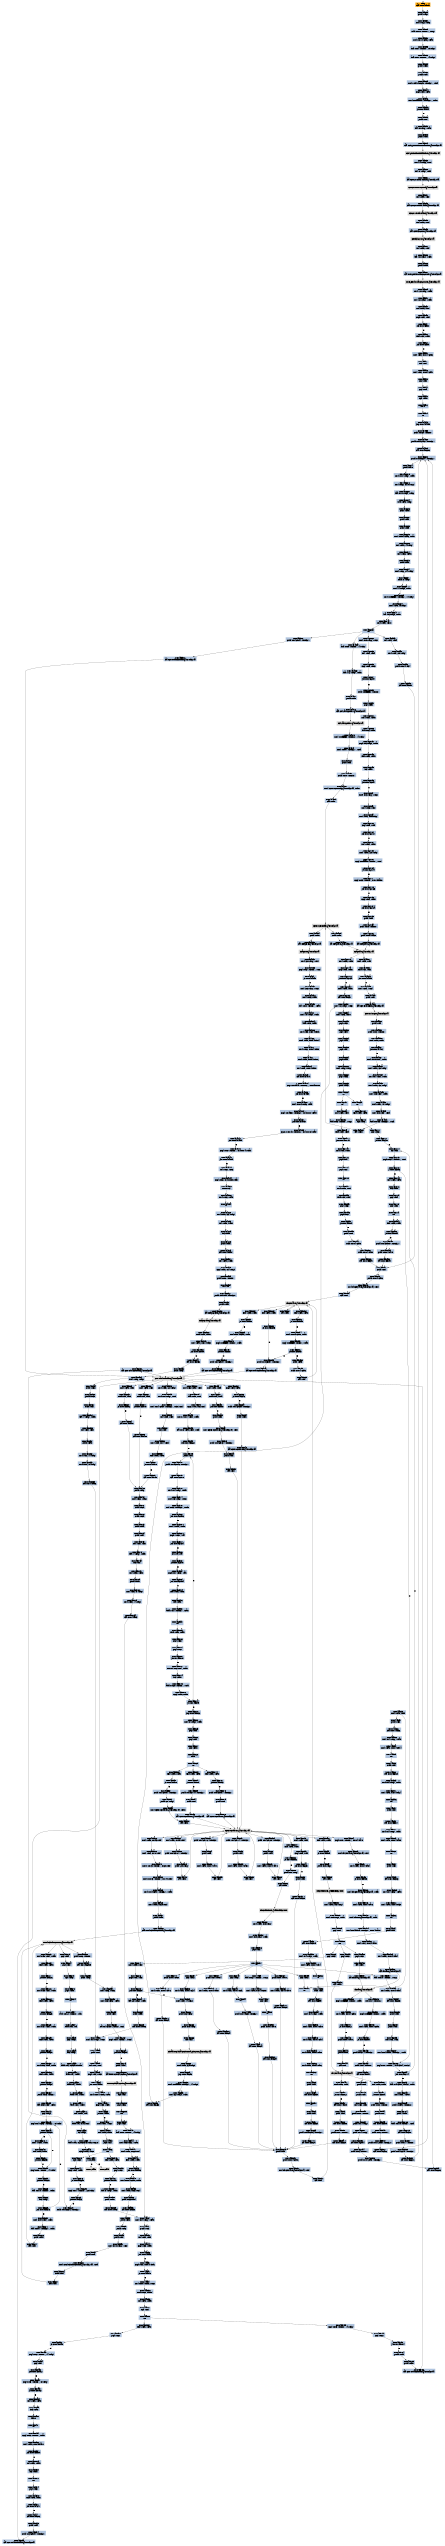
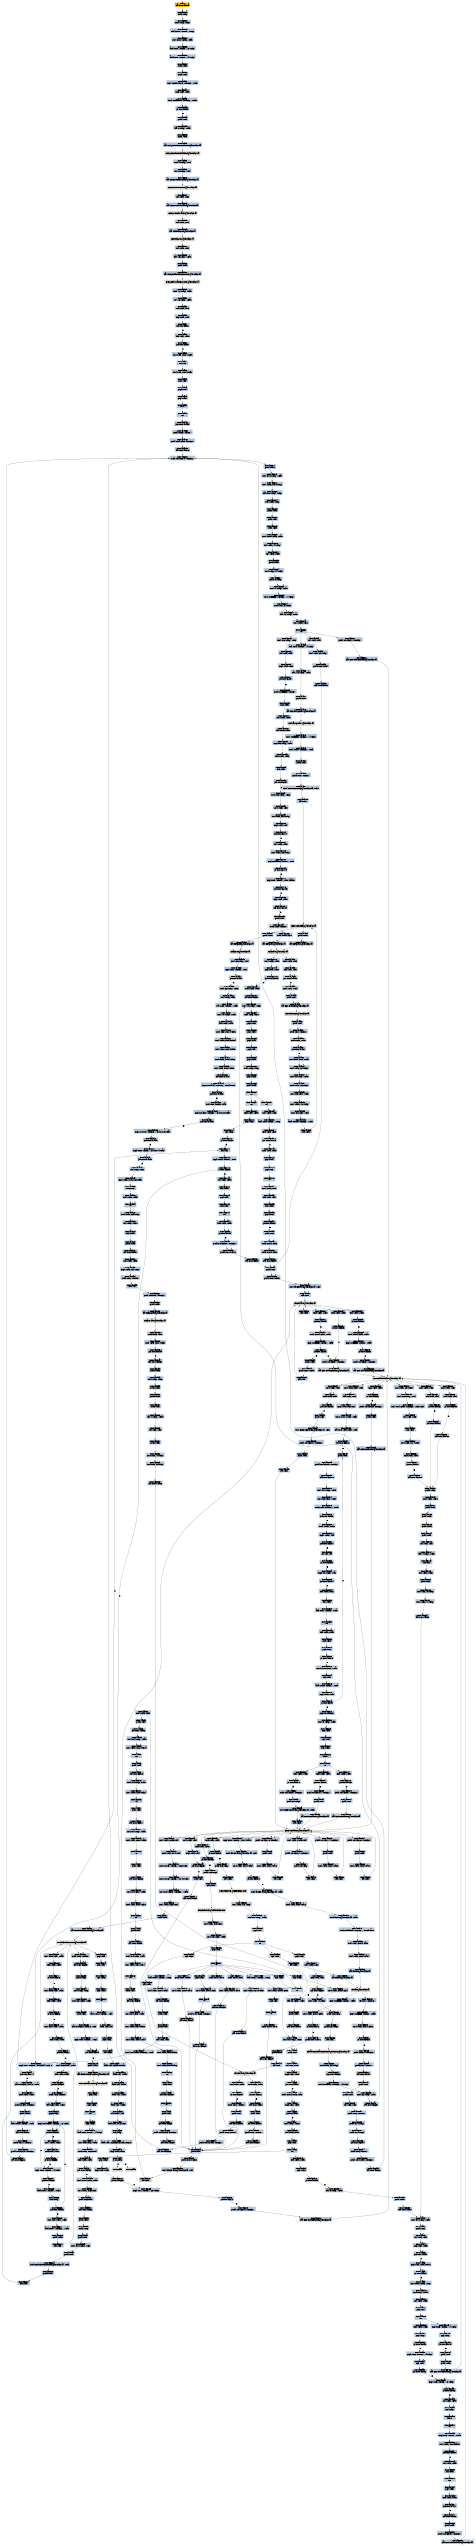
(28, 1760) -> (278, 2214)
